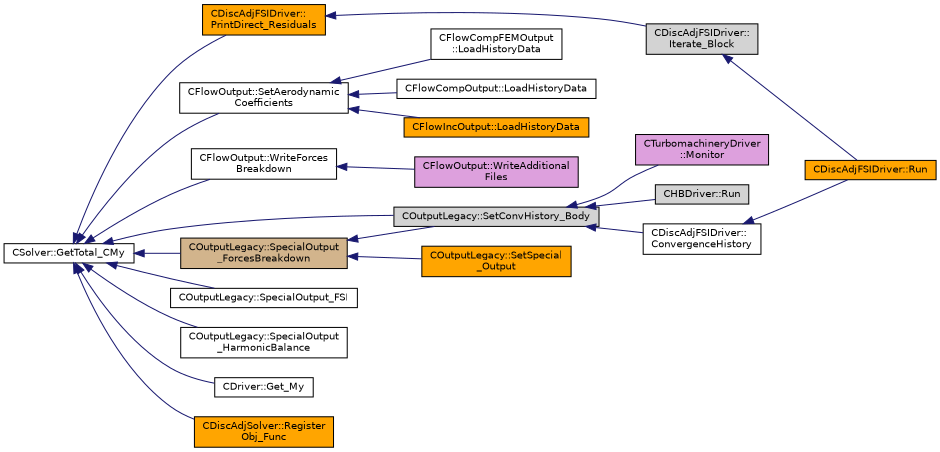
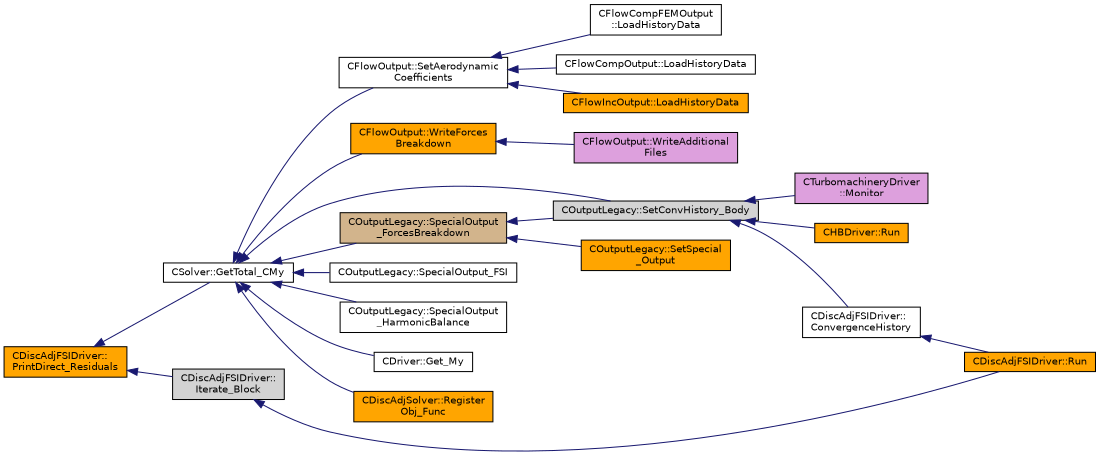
(133, 120) -> (157, 312)
(264, 164) -> (423, 139)
(702, 194) -> (861, 233)
